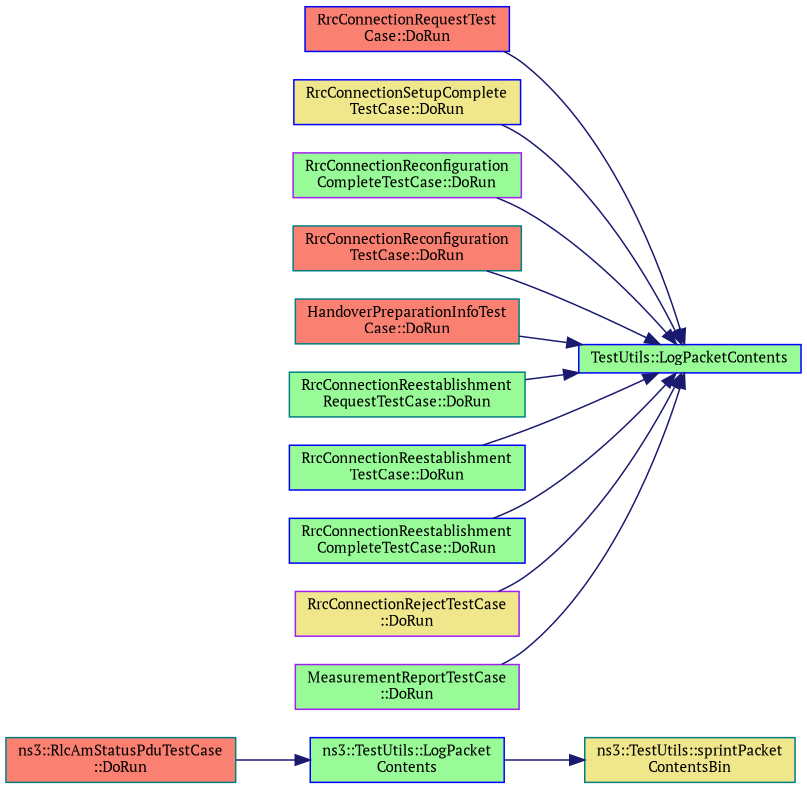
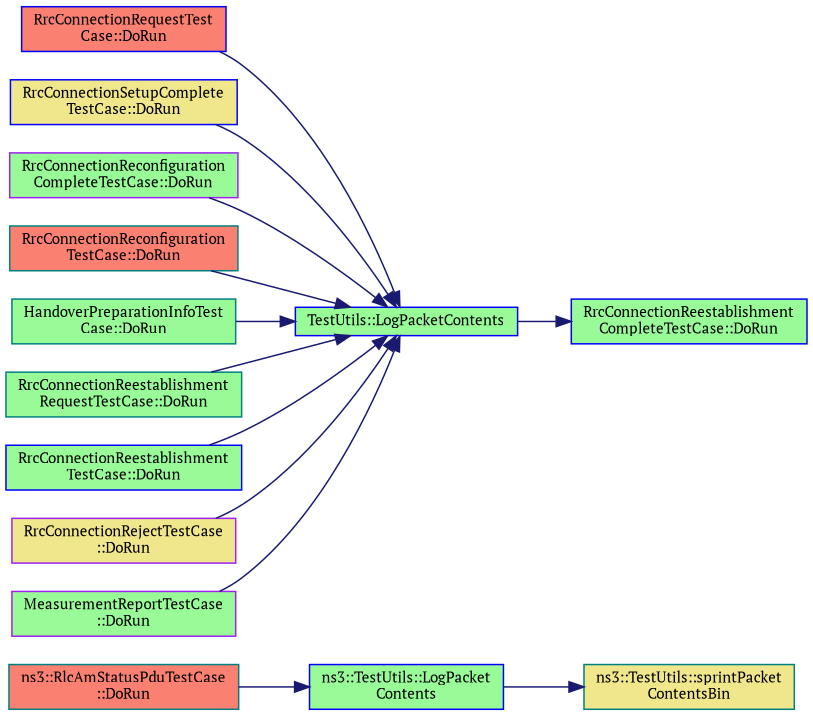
(407, 321) -> (124, 321)
(586, 460) -> (537, 321)
